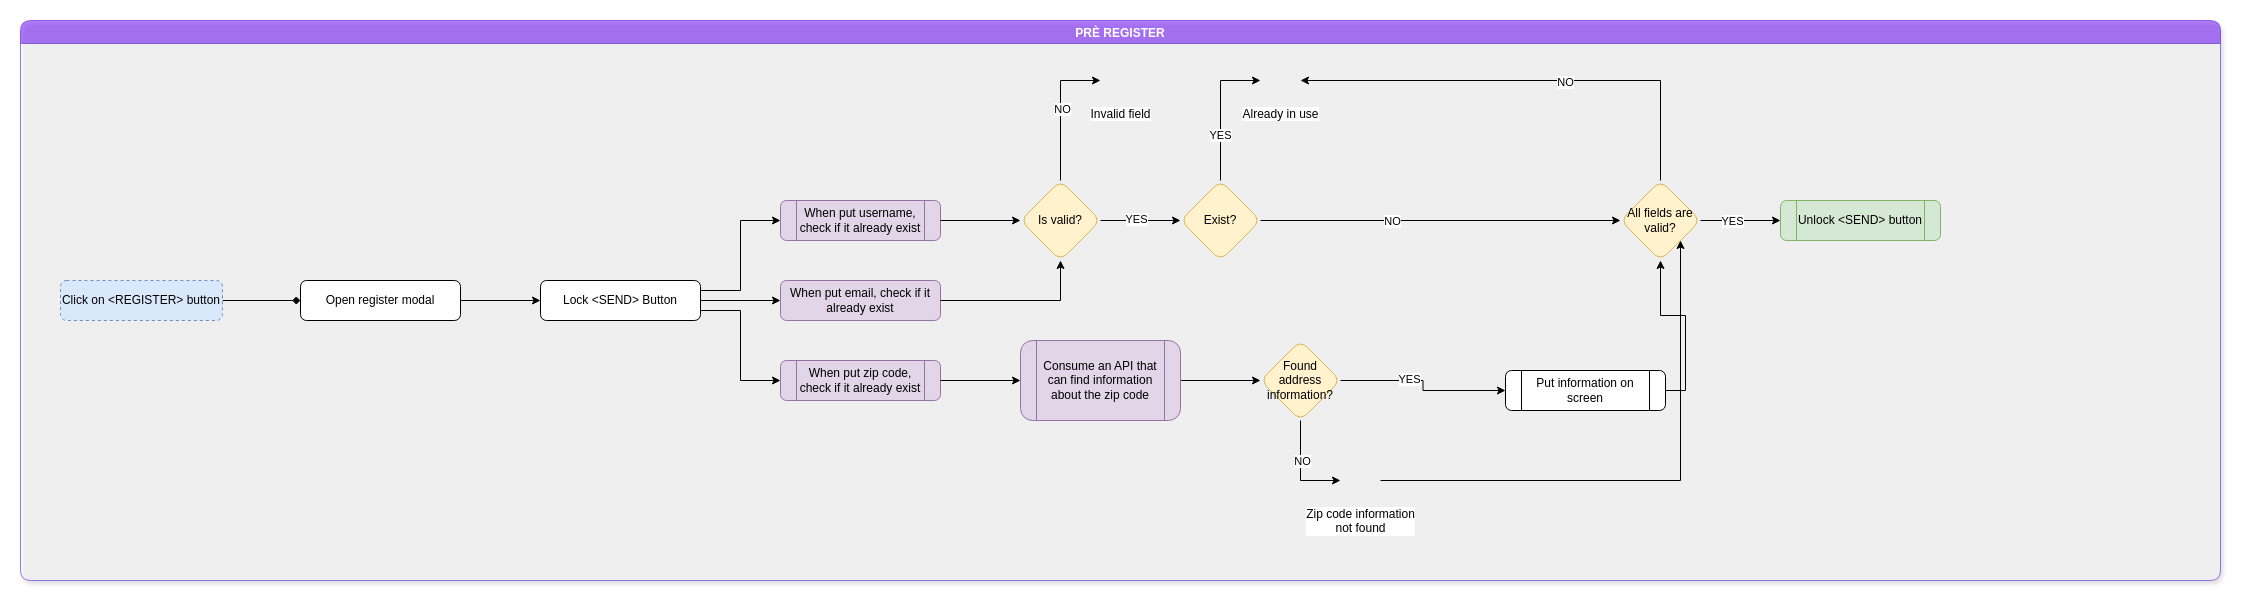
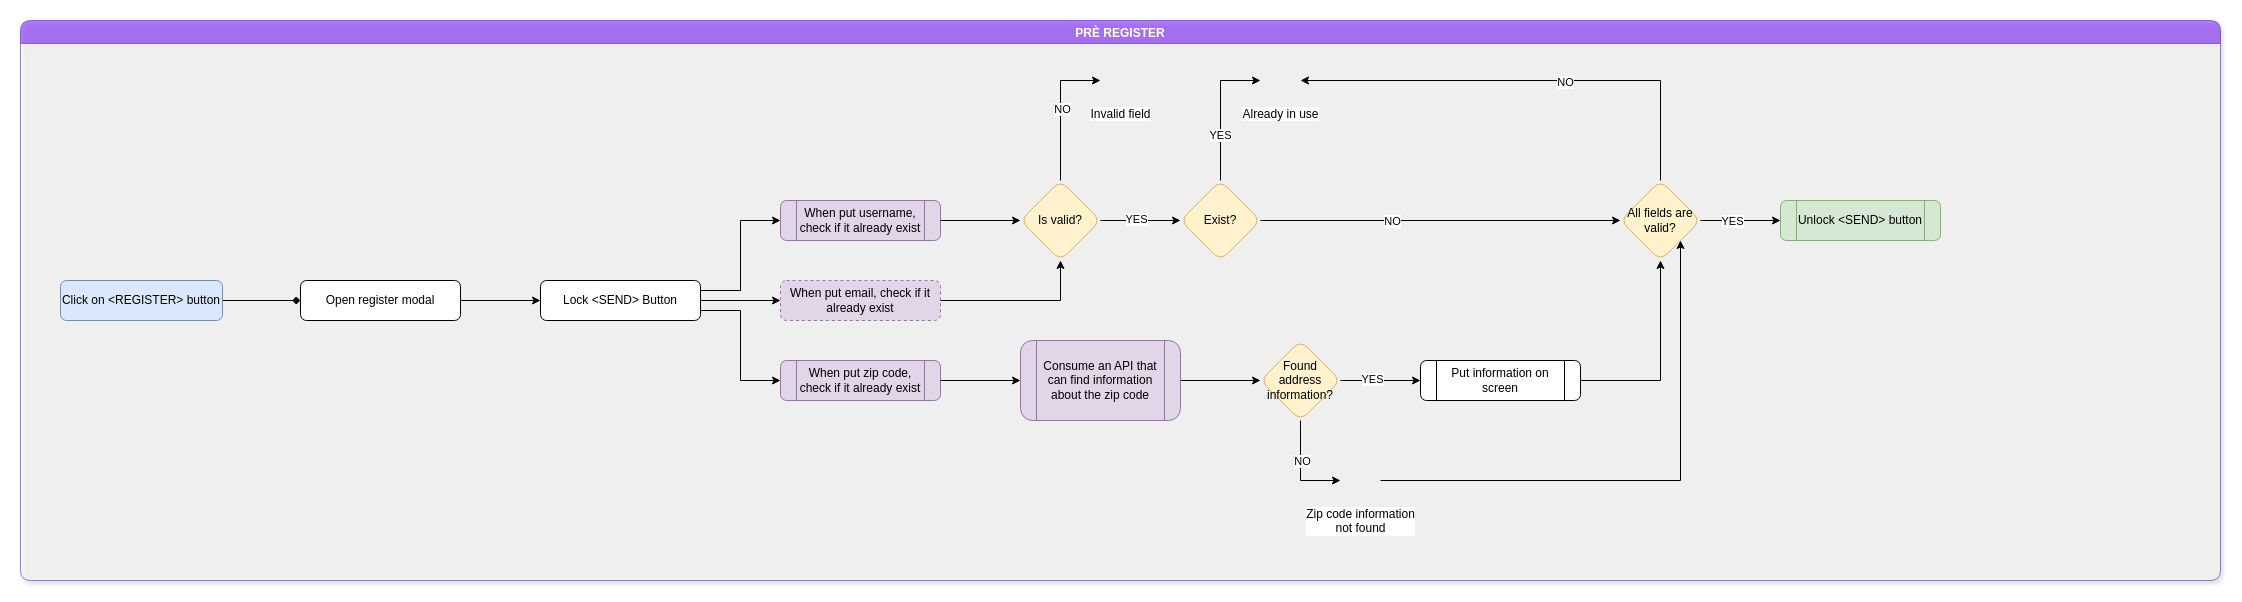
(142, 301) -> (142, 301)
(861, 301) -> (861, 301)
(1586, 391) -> (1501, 381)
